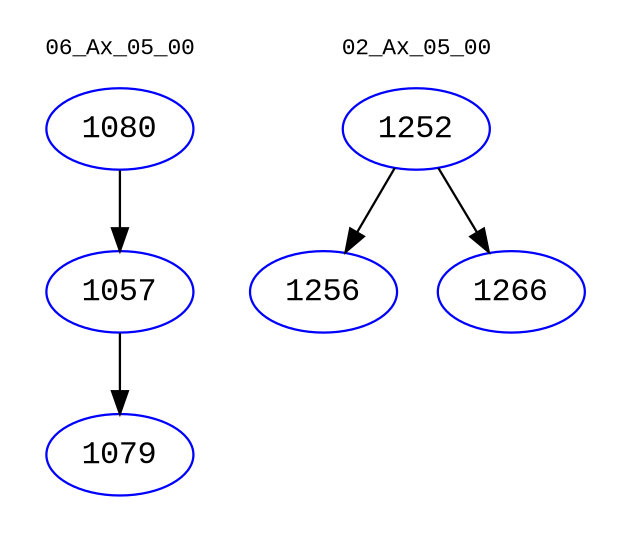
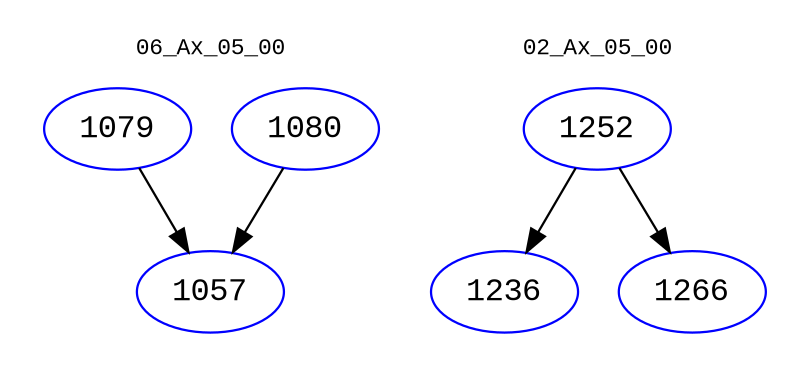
(324, 292) -> (505, 292)
(120, 362) -> (158, 200)
